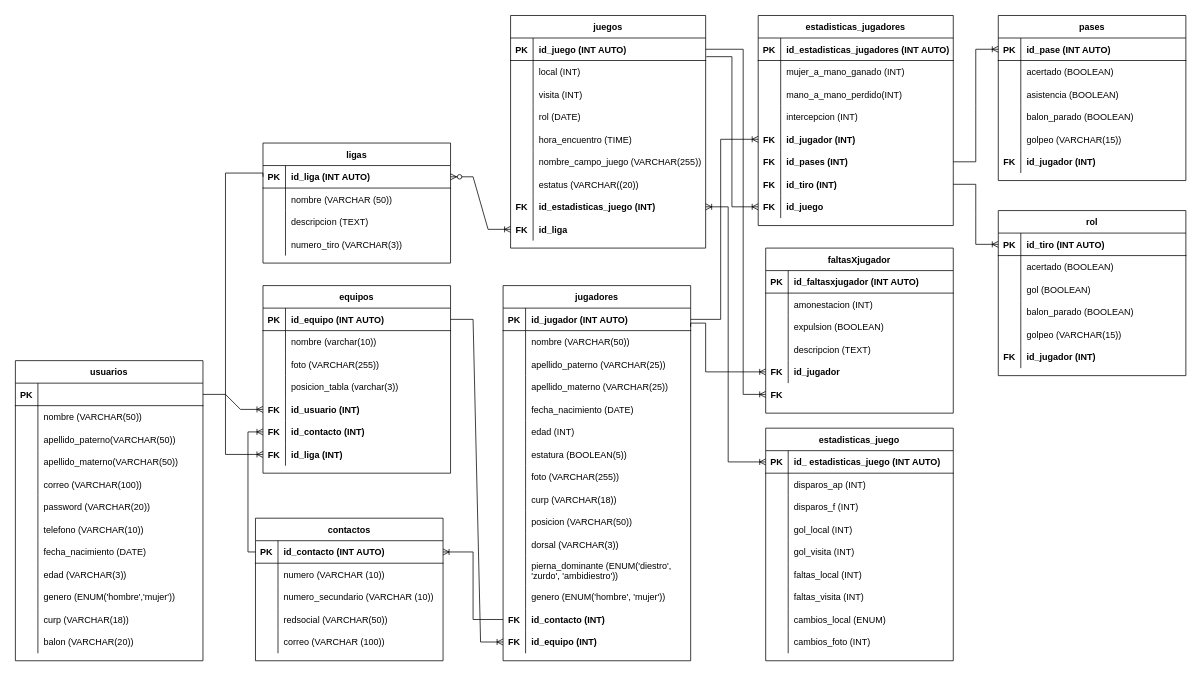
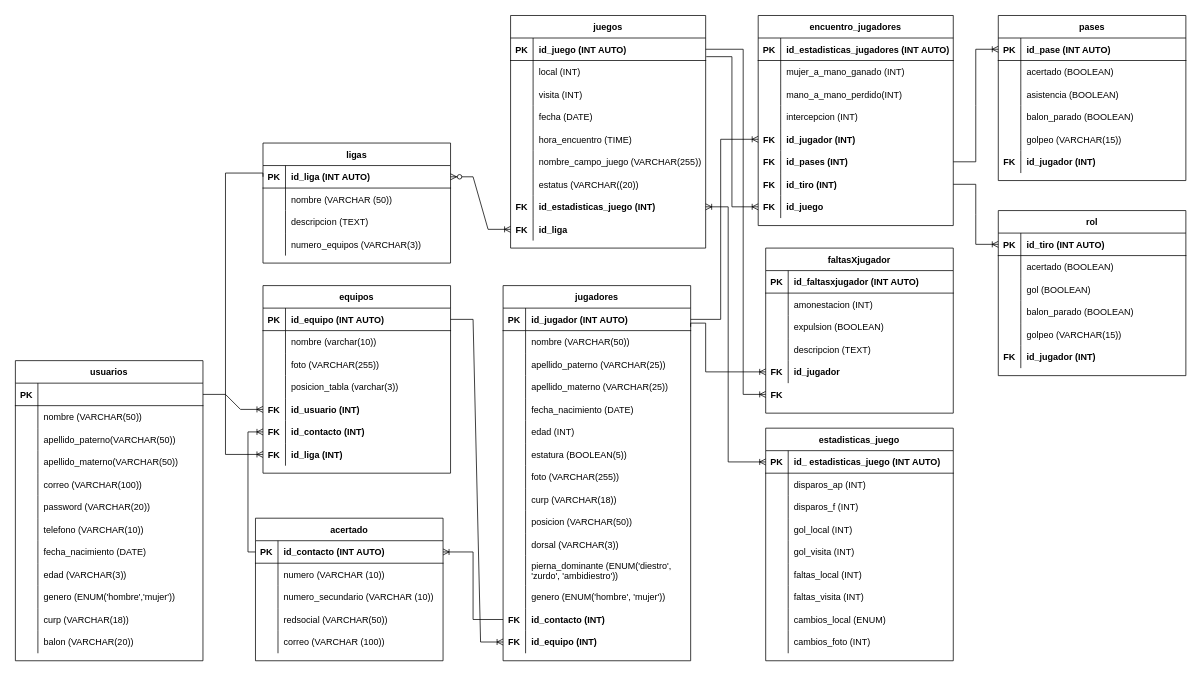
(855, 27) -> (855, 27)
(561, 117) -> (568, 117)
(349, 245) -> (357, 245)
(349, 530) -> (349, 530)
